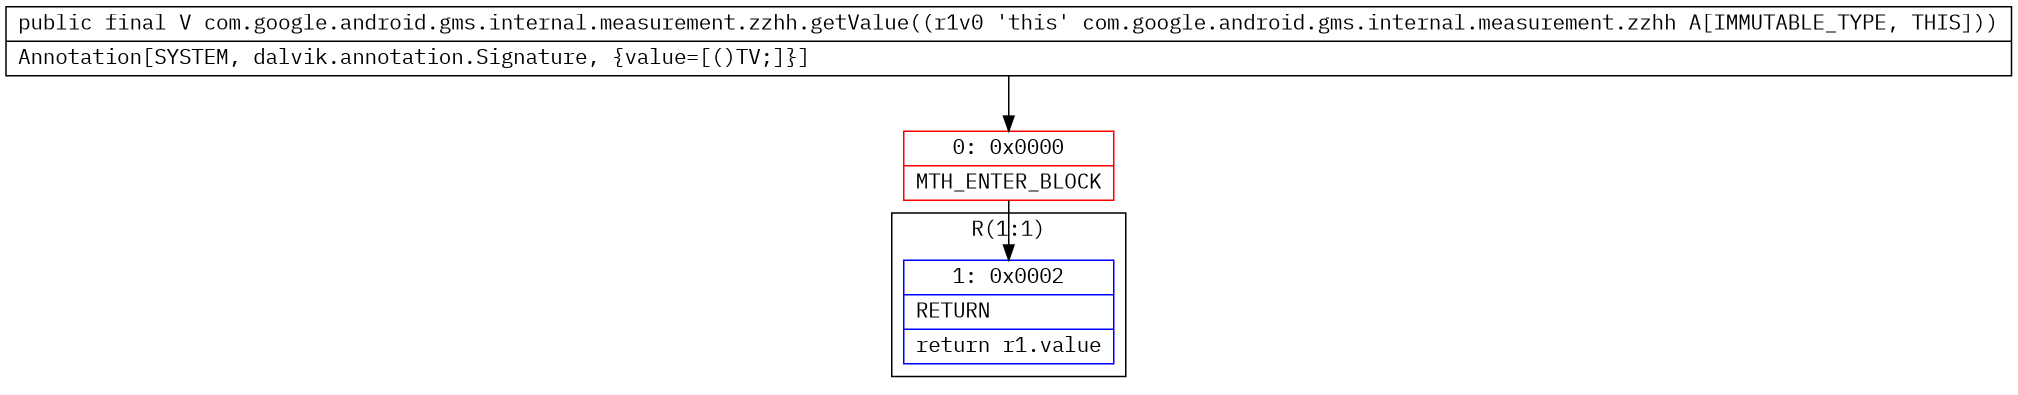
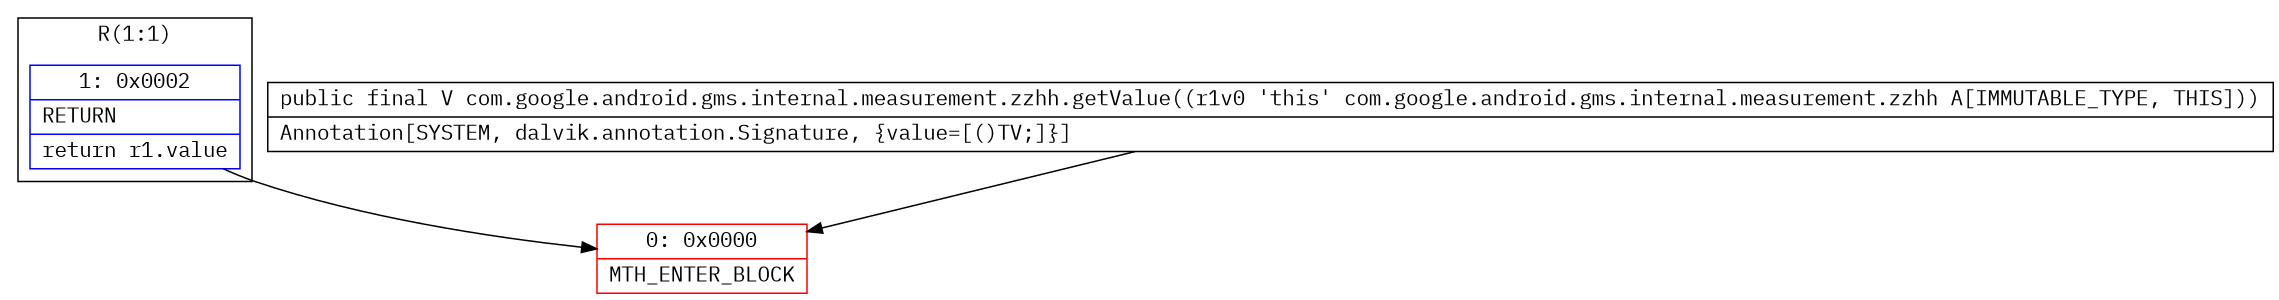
(1009, 223) -> (400, 219)
